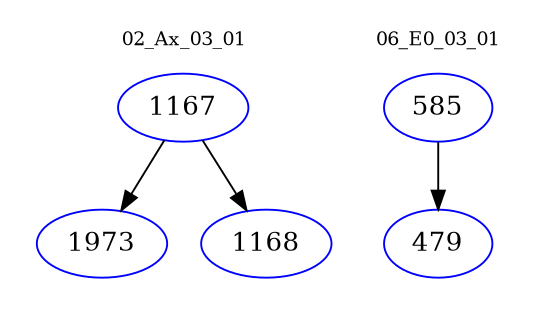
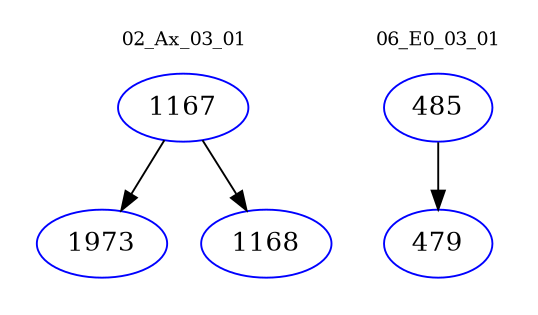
(438, 108) -> (438, 108)
